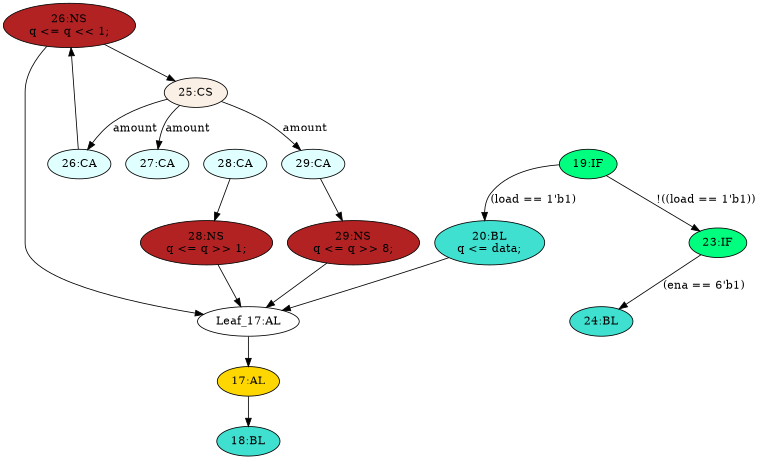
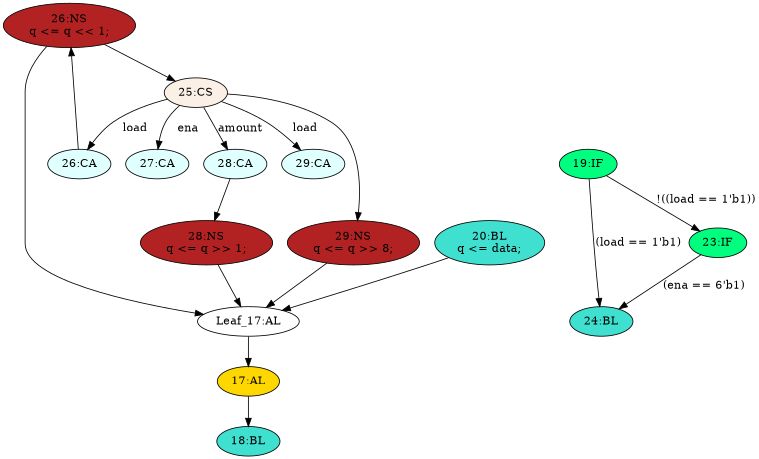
none -> (214, 125)
(136, 128) -> (136, 128)
(188, 128) -> (188, 128)
(305, 128) -> (305, 128)
(513, 176) -> (593, 239)
(329, 196) -> (327, 120)
